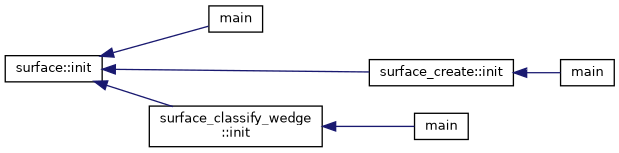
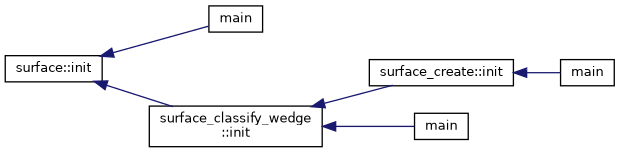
(242, 71) -> (359, 94)
